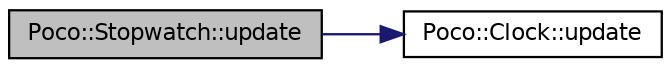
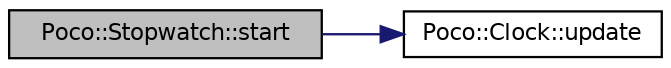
(165, 34) -> (165, 34)
